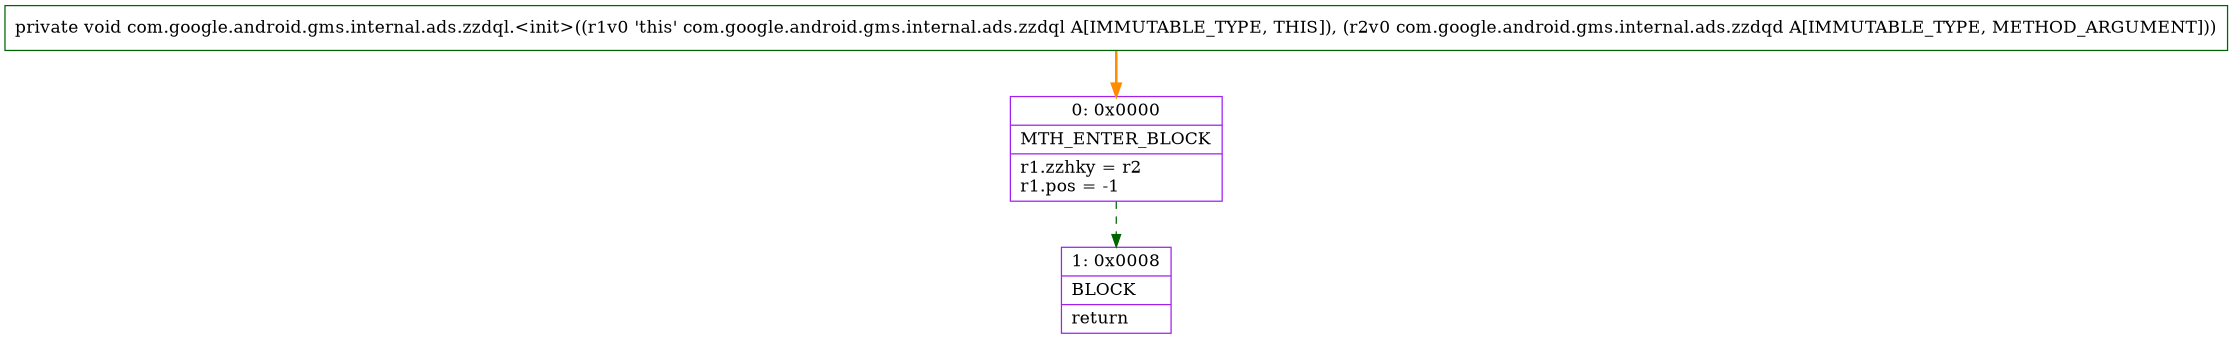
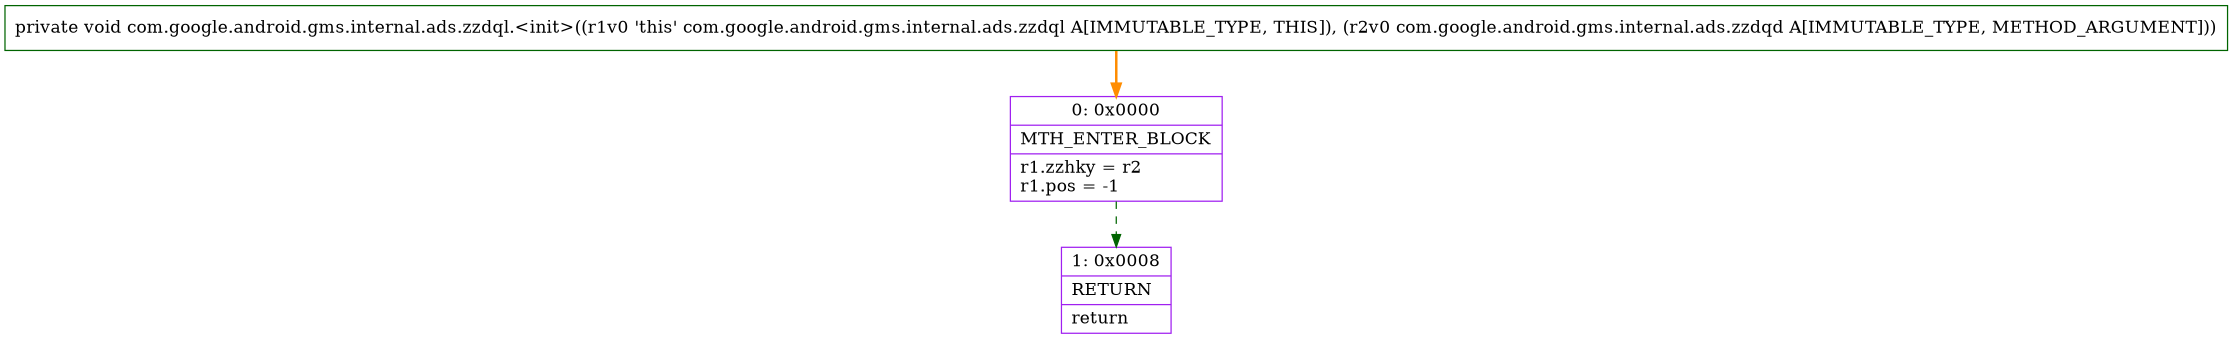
(1104, 290) -> (1112, 290)
